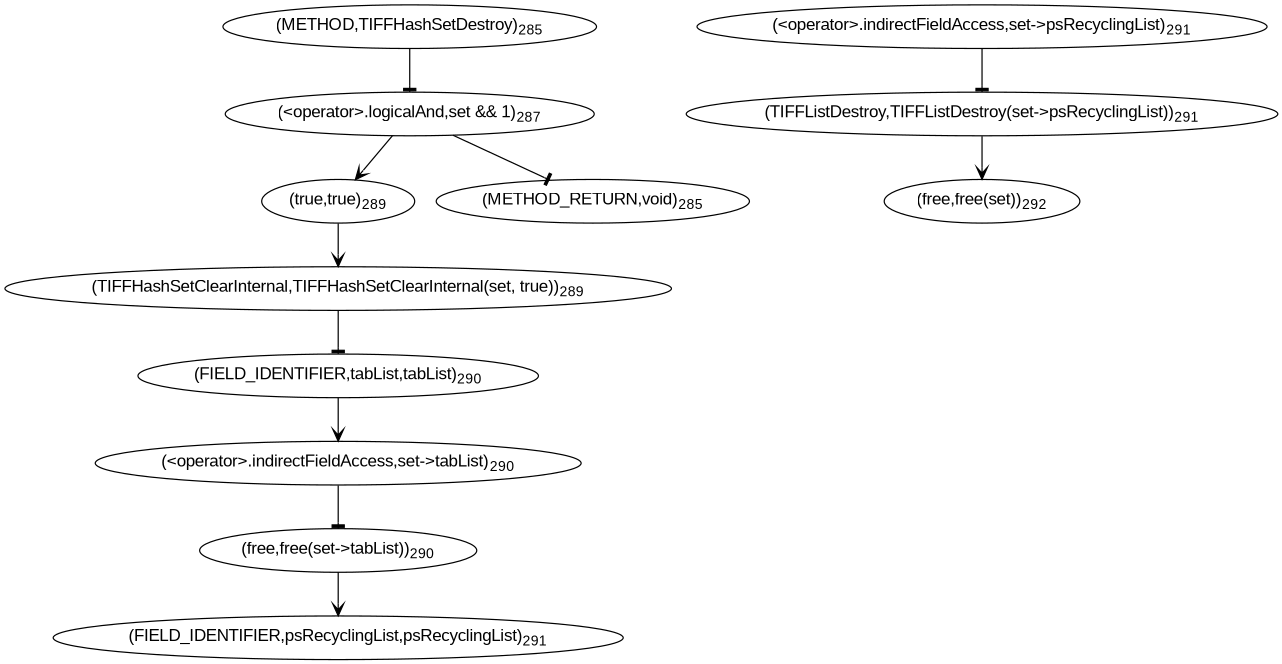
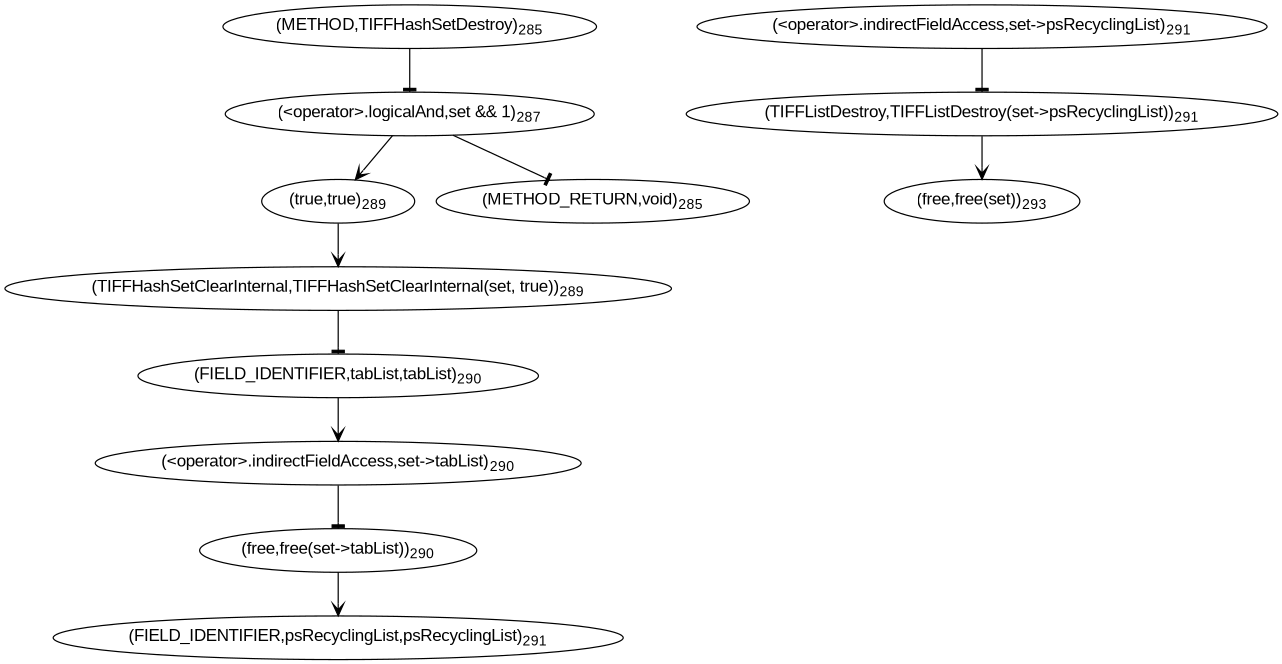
(1035, 199) -> (1035, 199)
